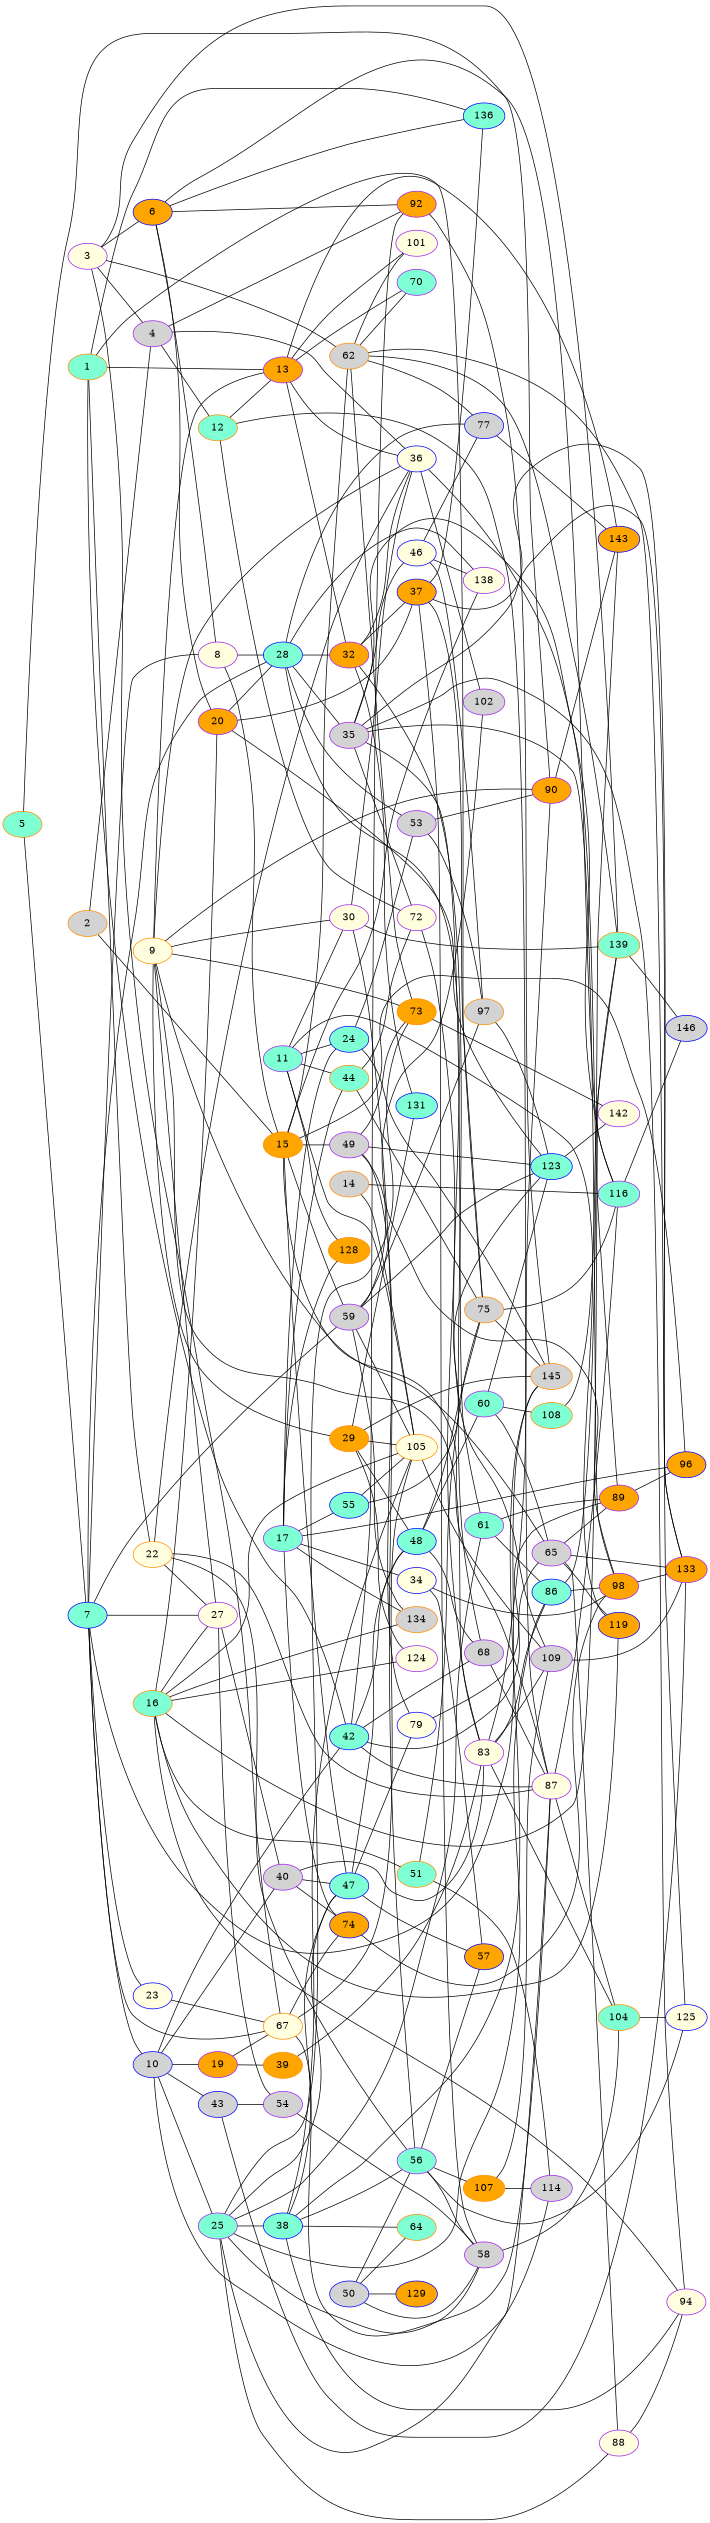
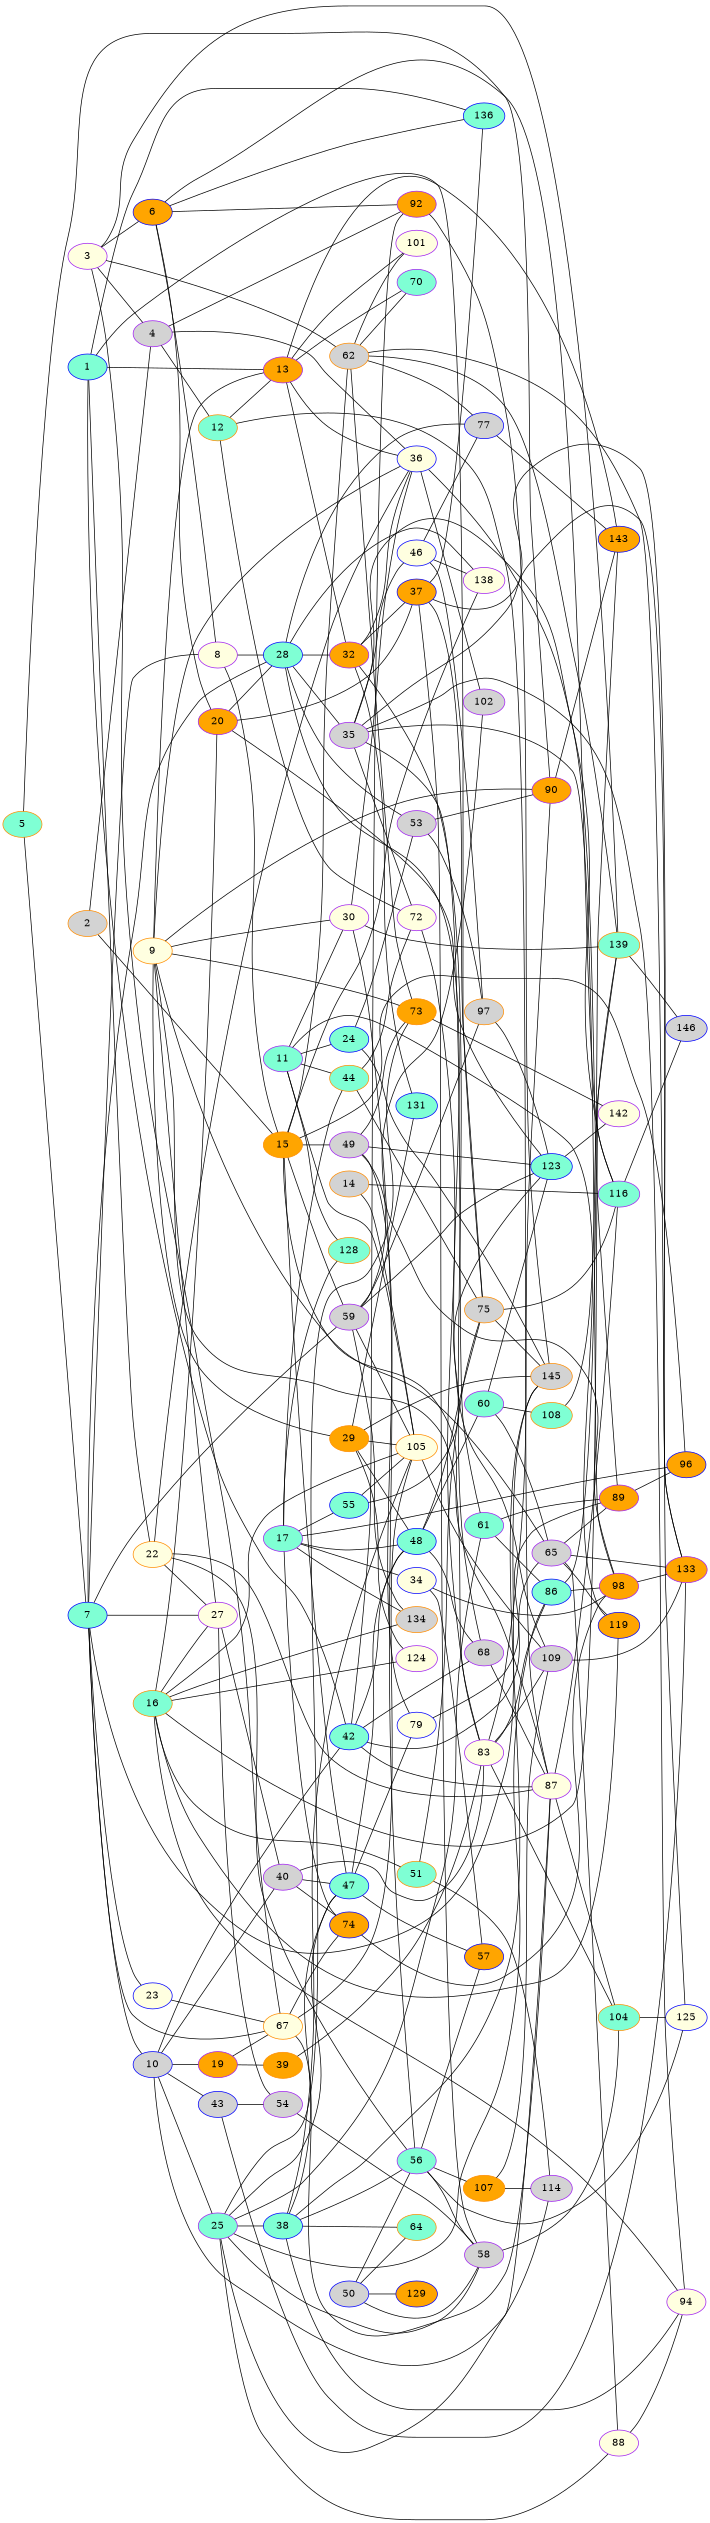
(88, 367) -> (88, 367)
(349, 1251) -> (349, 1251)
(289, 1332) -> (349, 1550)
